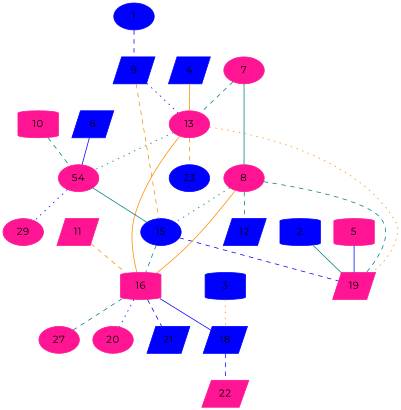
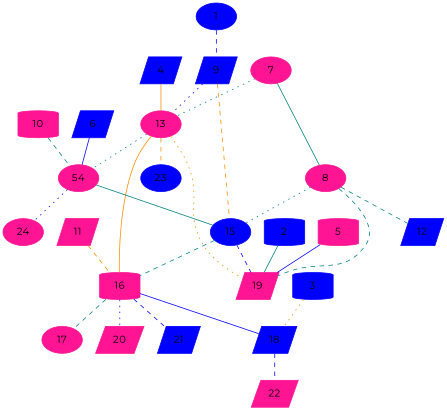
(217, 97) -> (214, 98)
(23, 232) -> (23, 232)
(199, 234) -> none
(59, 340) -> (62, 340)
(113, 340) -> (120, 340)
